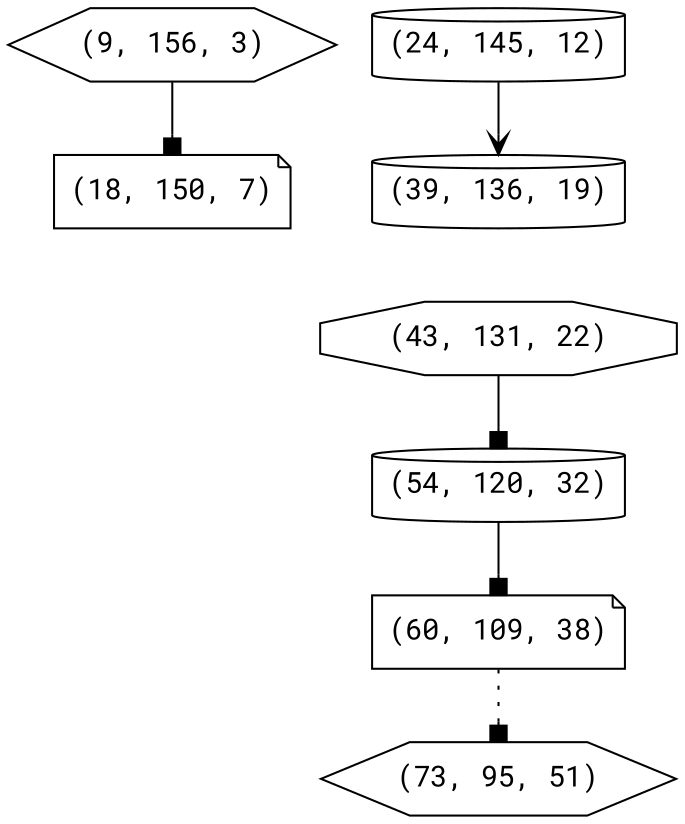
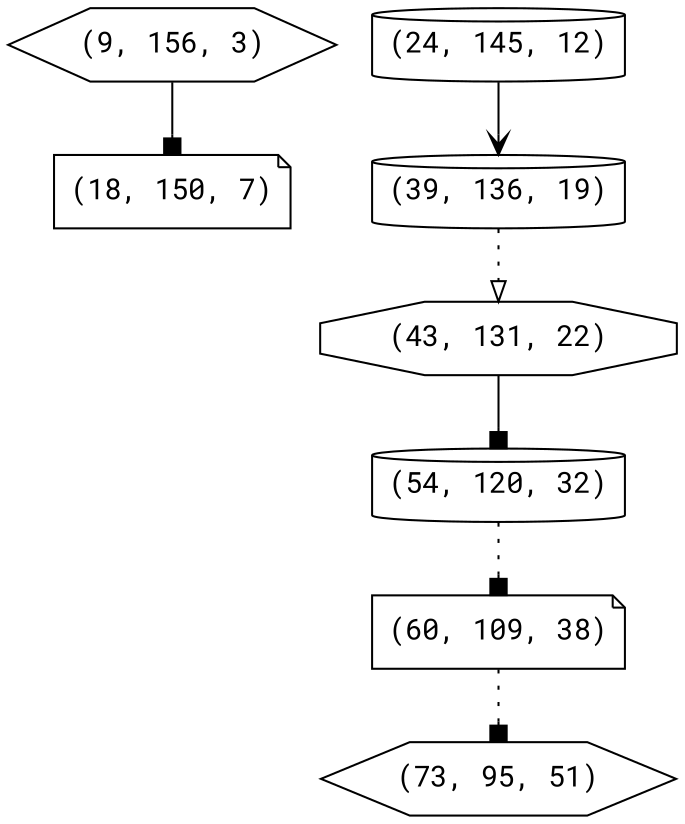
none -> (499, 255)
(499, 549) -> (499, 549)
